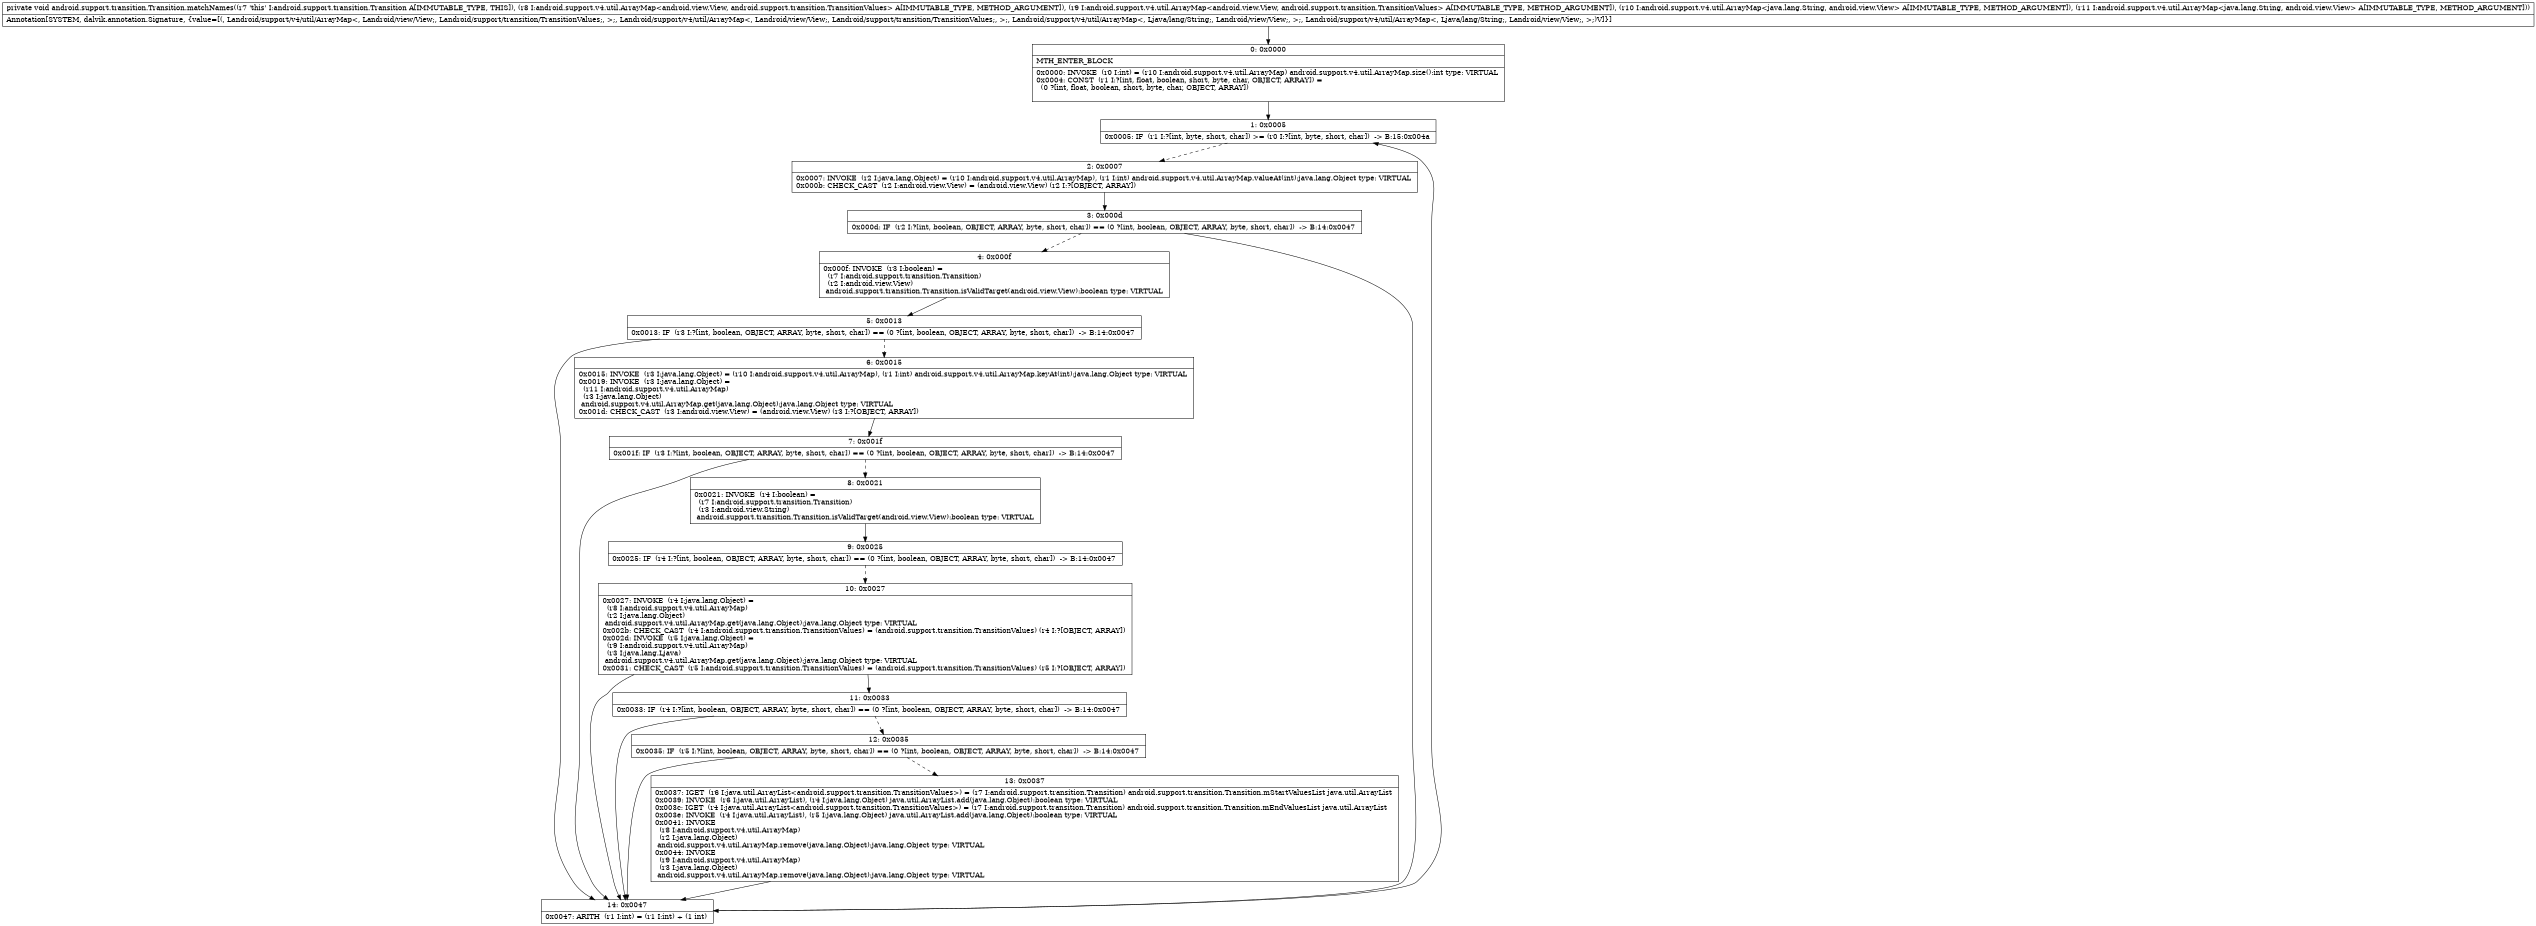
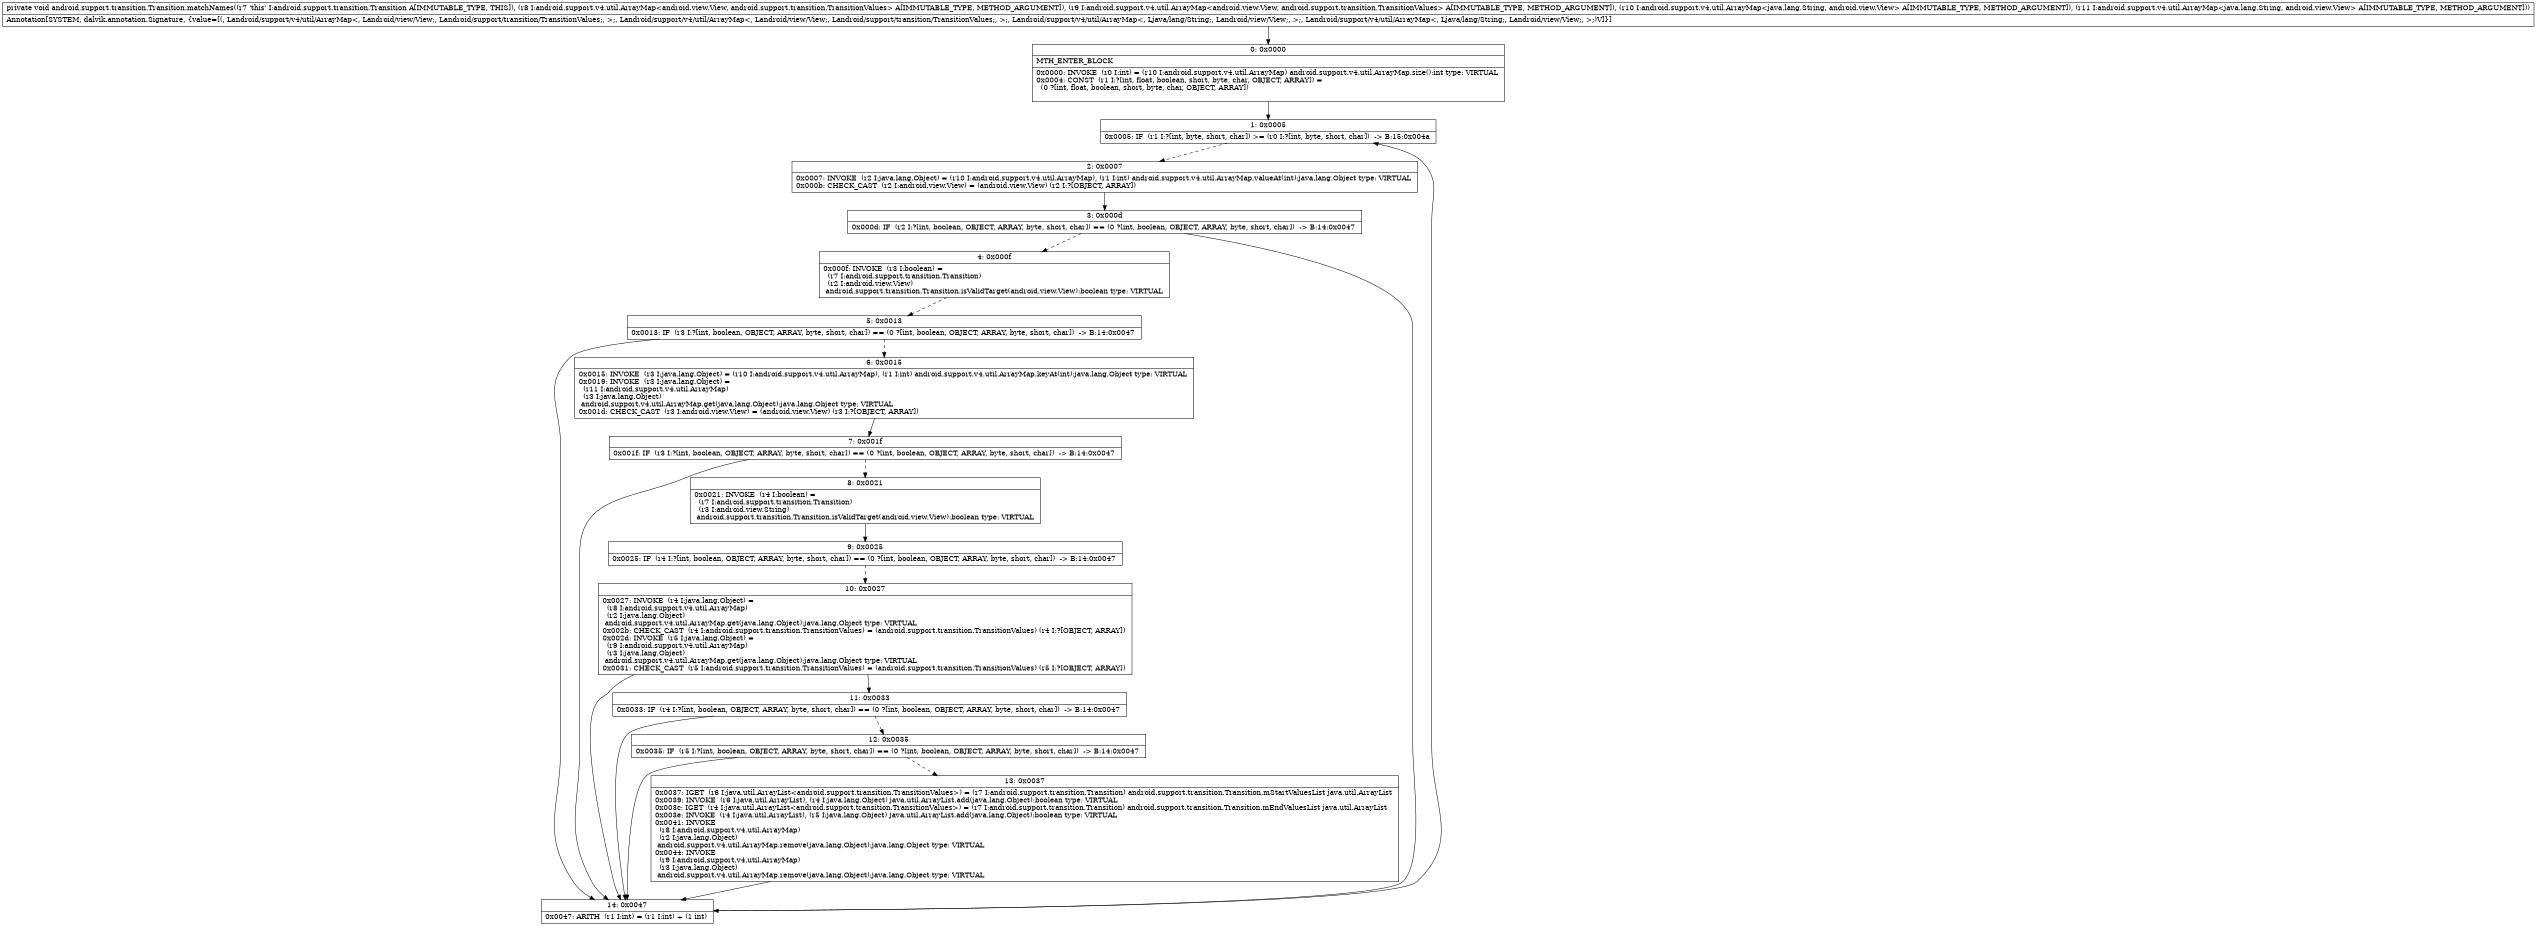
(930, 306) -> (930, 306)
(642, 654) -> (644, 654)
